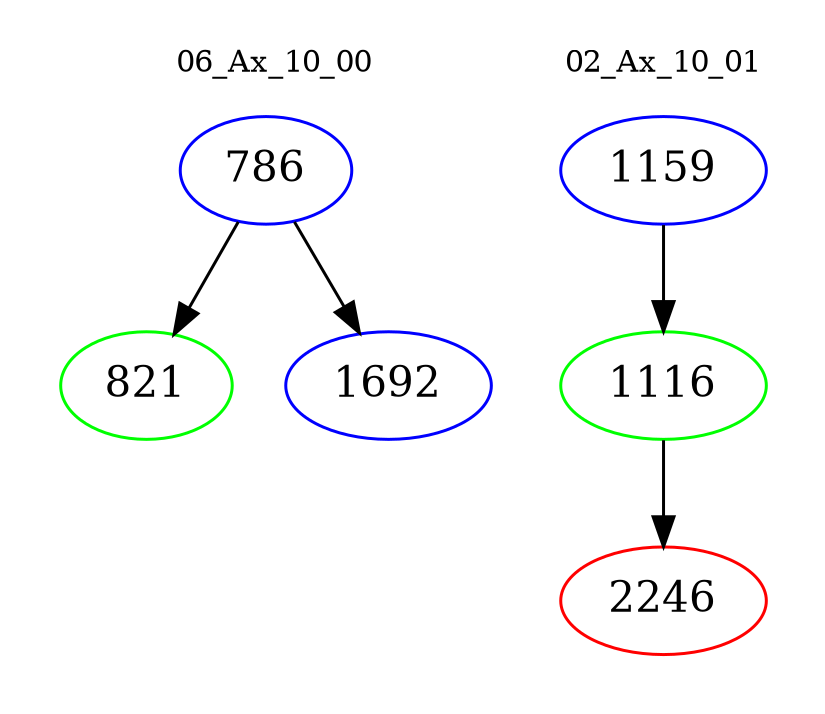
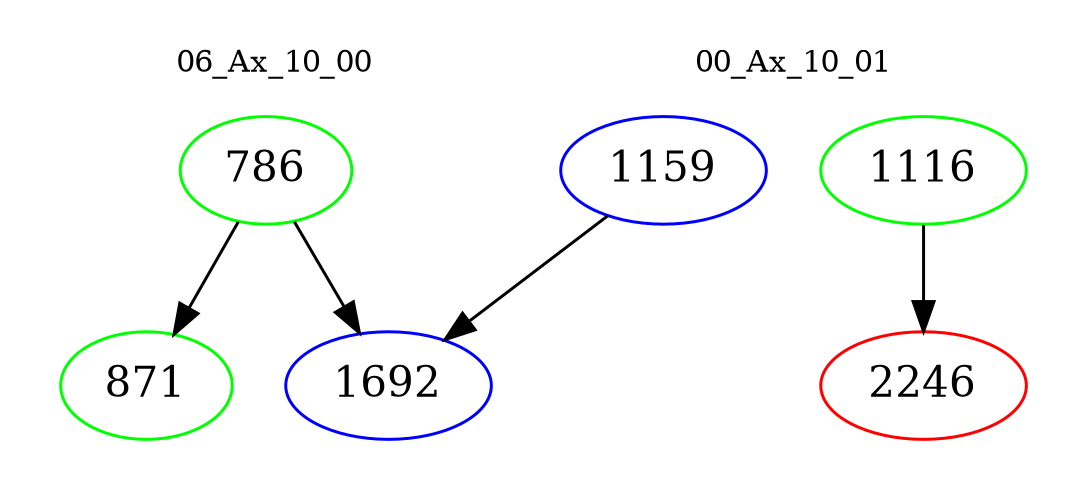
(664, 64) -> (794, 64)
(266, 170) -> (266, 170)
(664, 263) -> (556, 255)
(146, 386) -> (146, 386)
